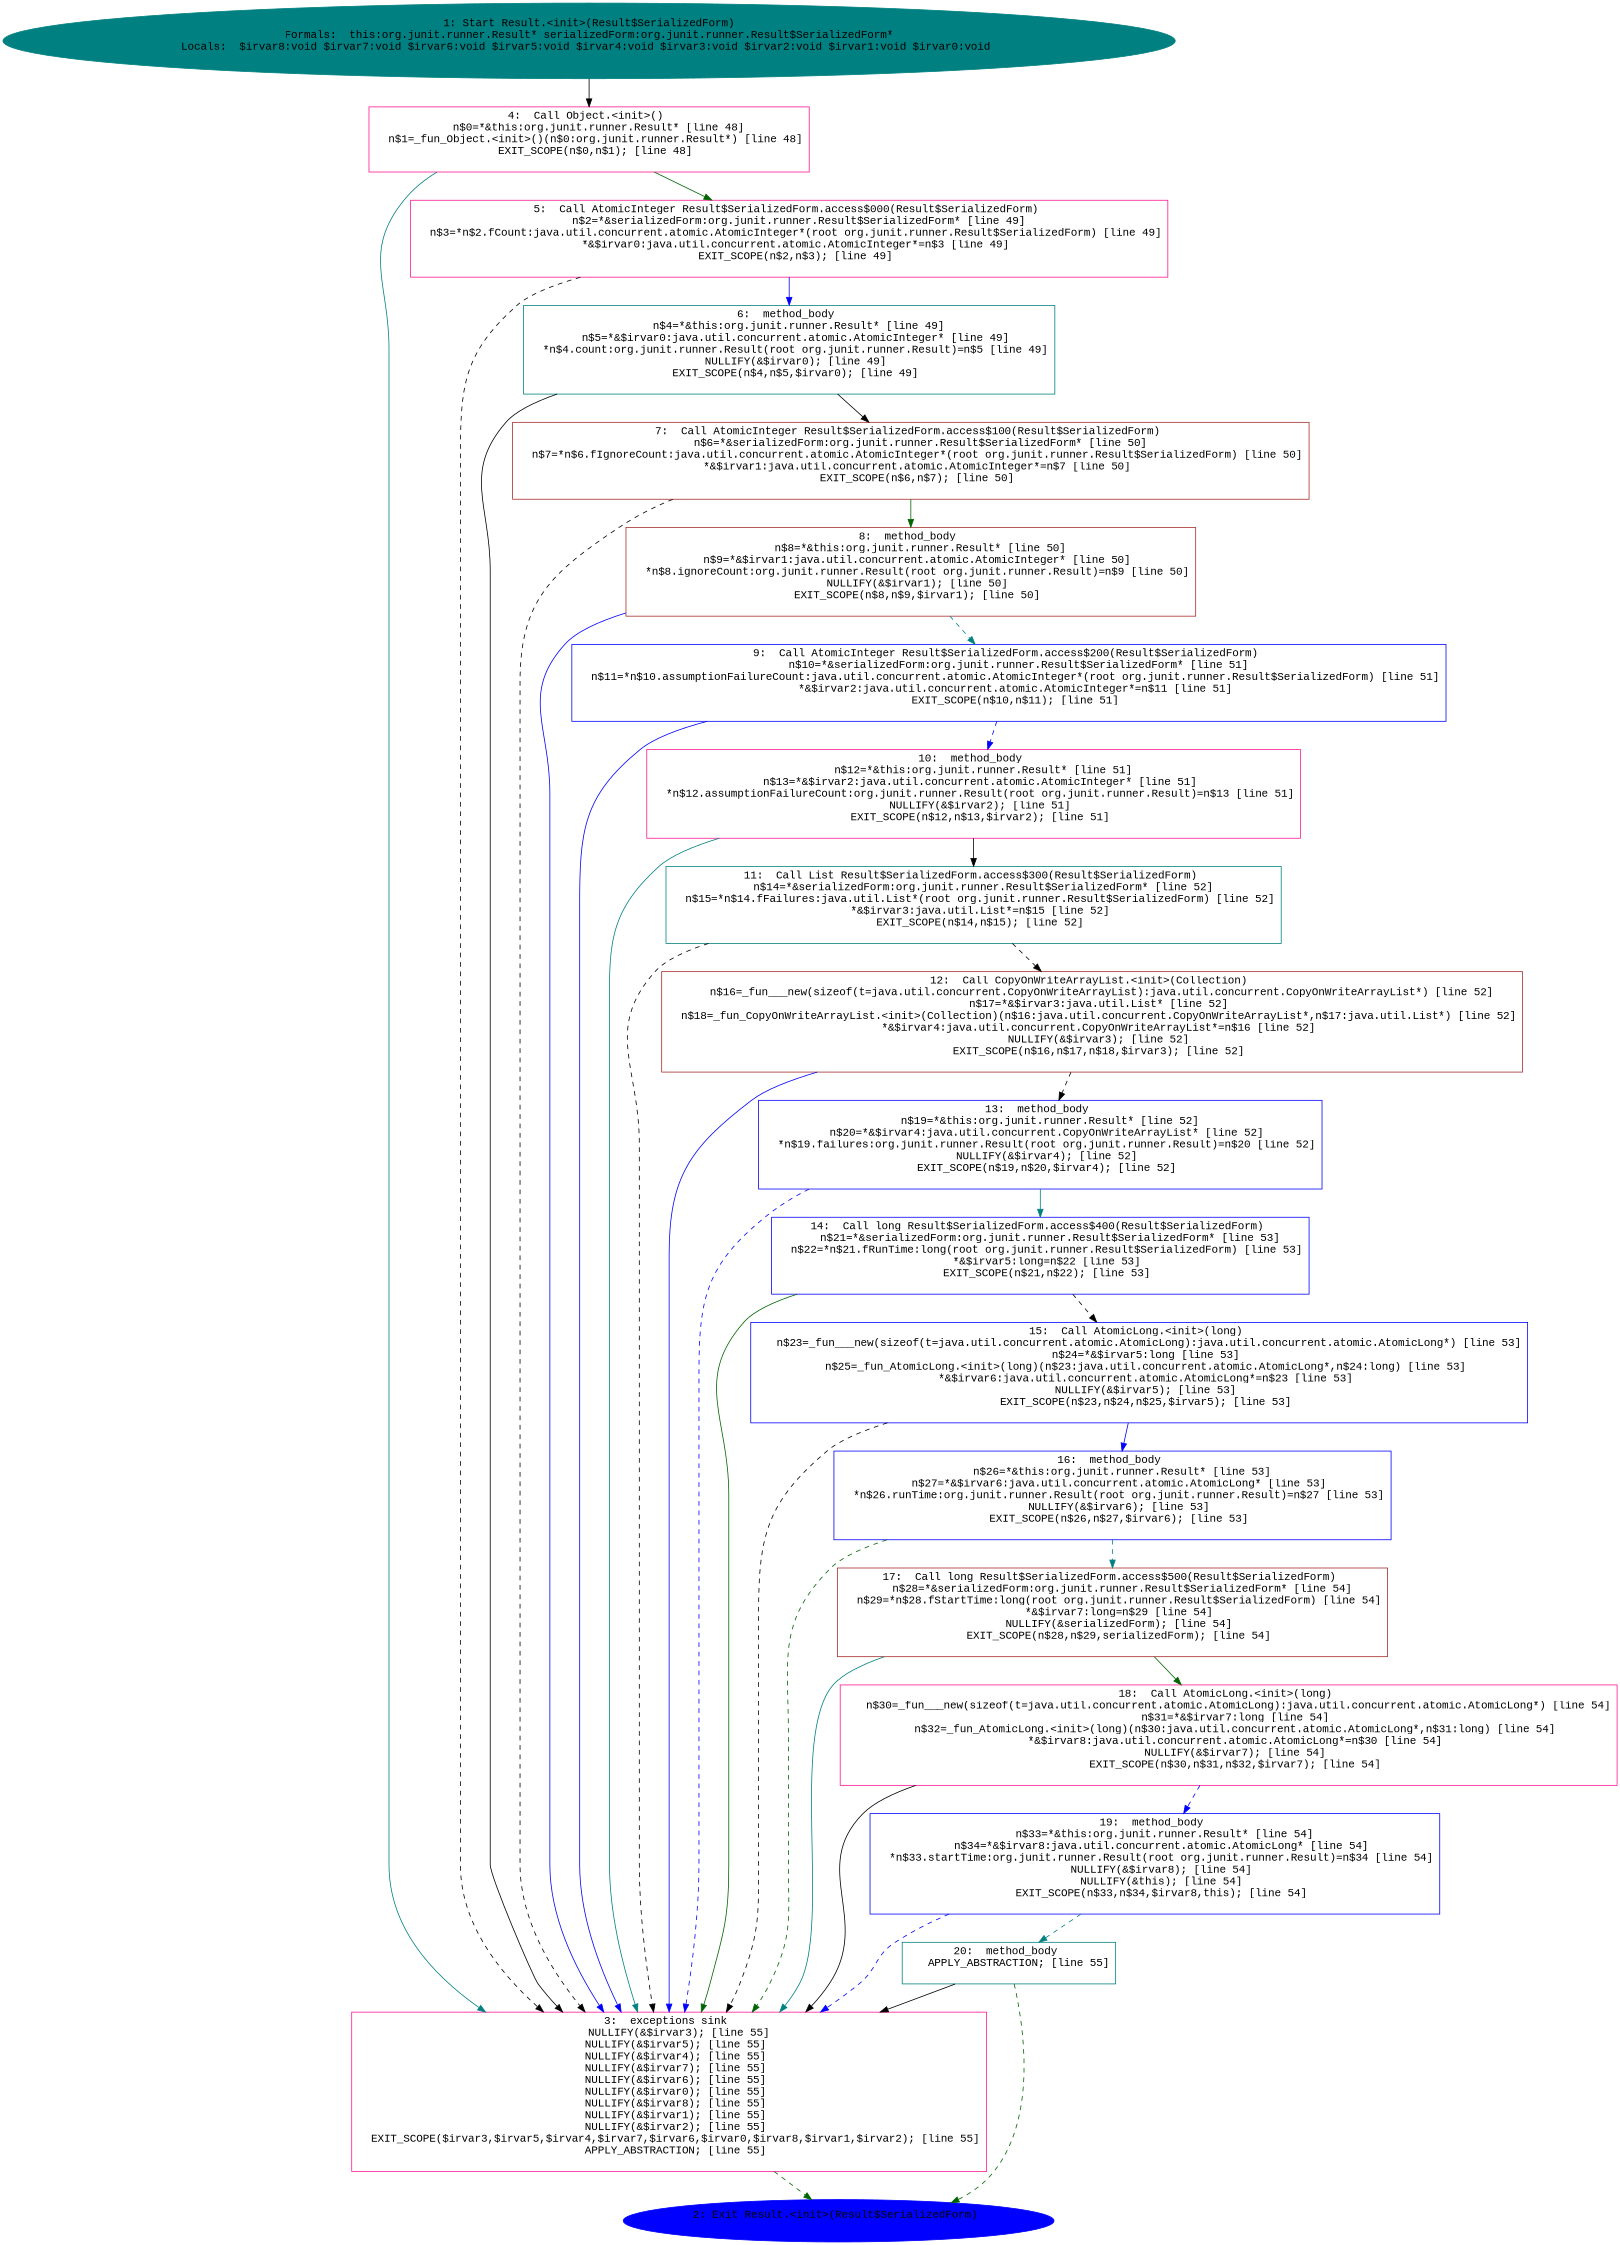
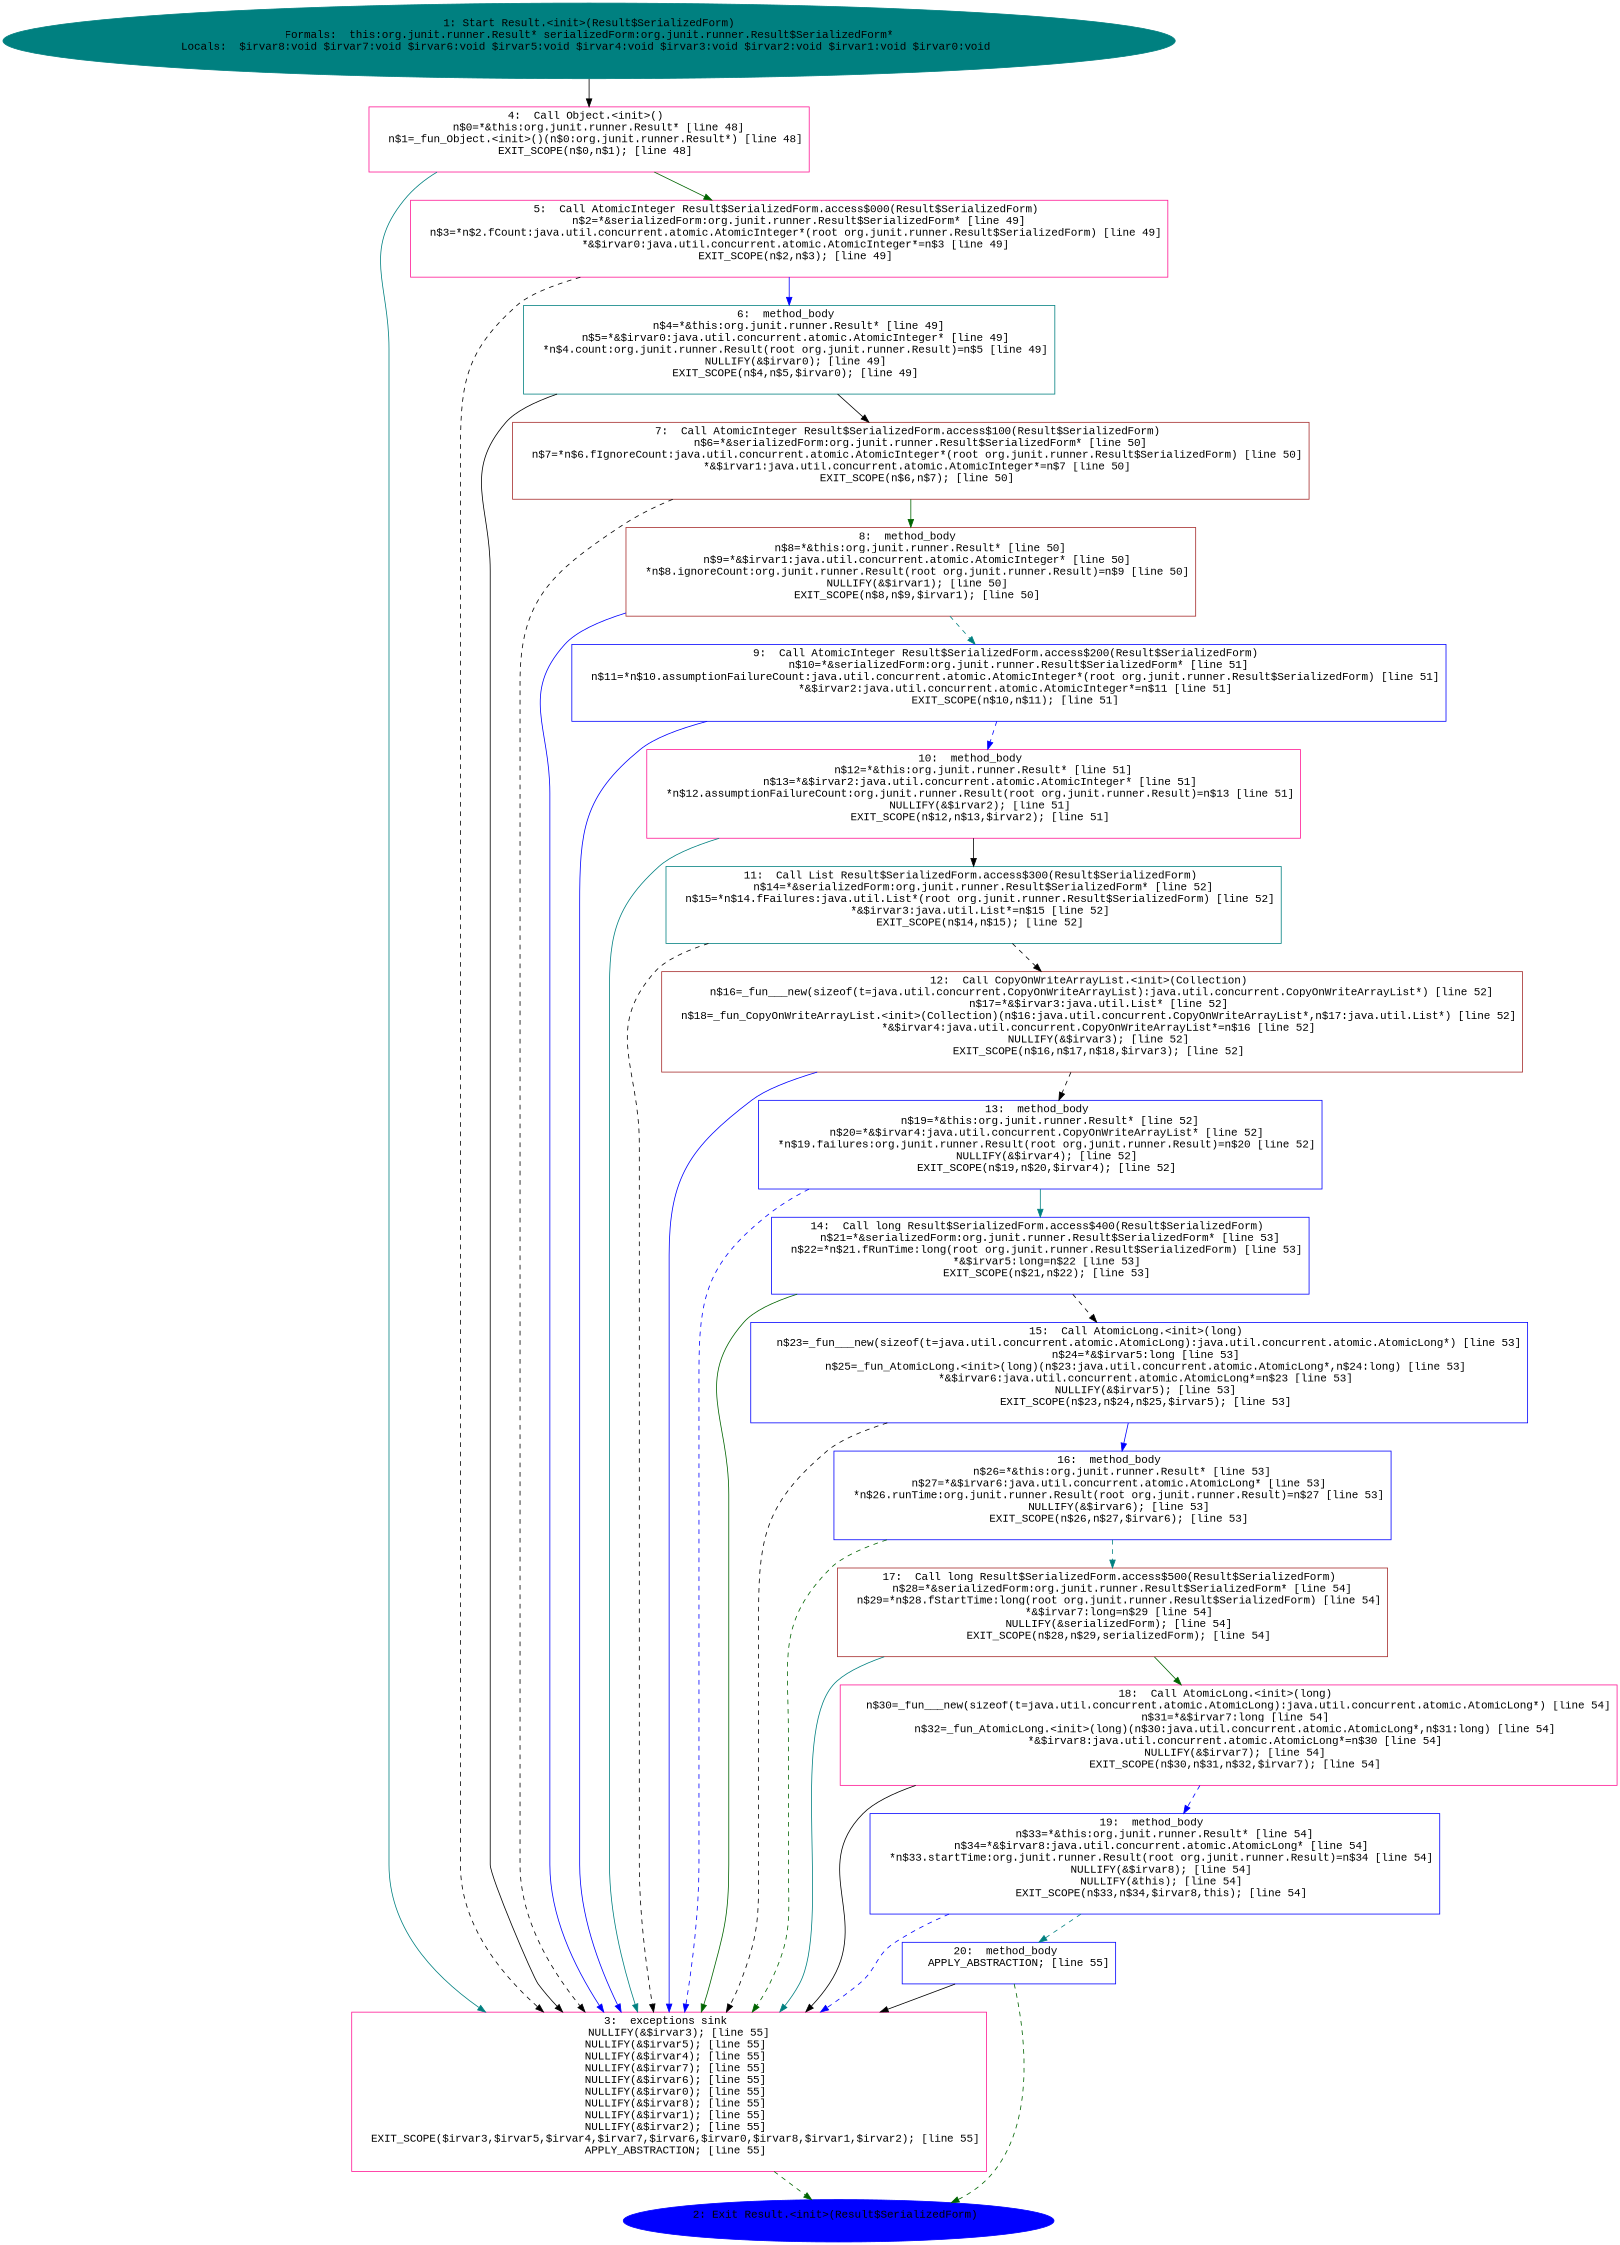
(1009, 1963) -> (1009, 1963)
